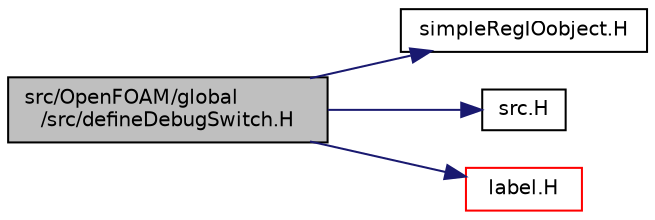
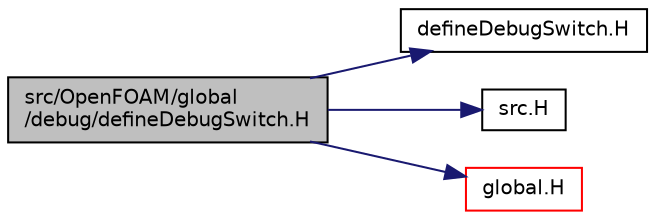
(524, 31) -> (524, 31)
(168, 110) -> (168, 110)
(524, 189) -> (524, 189)
